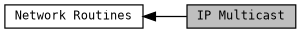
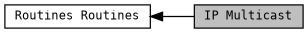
(74, 16) -> (78, 16)
